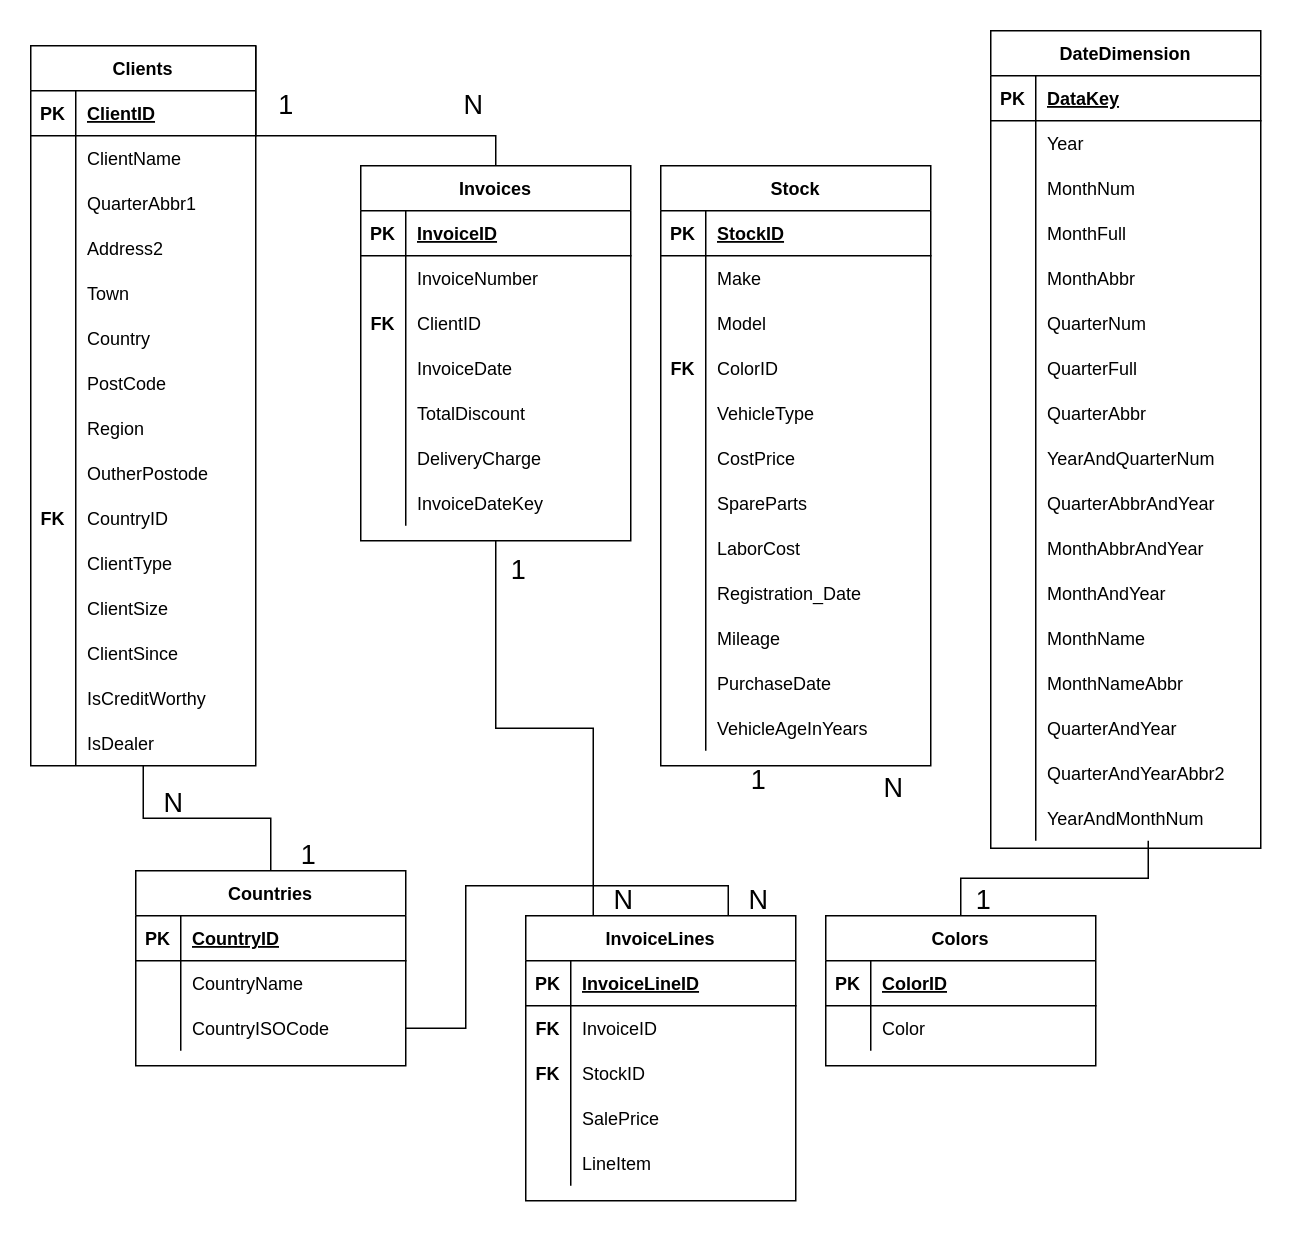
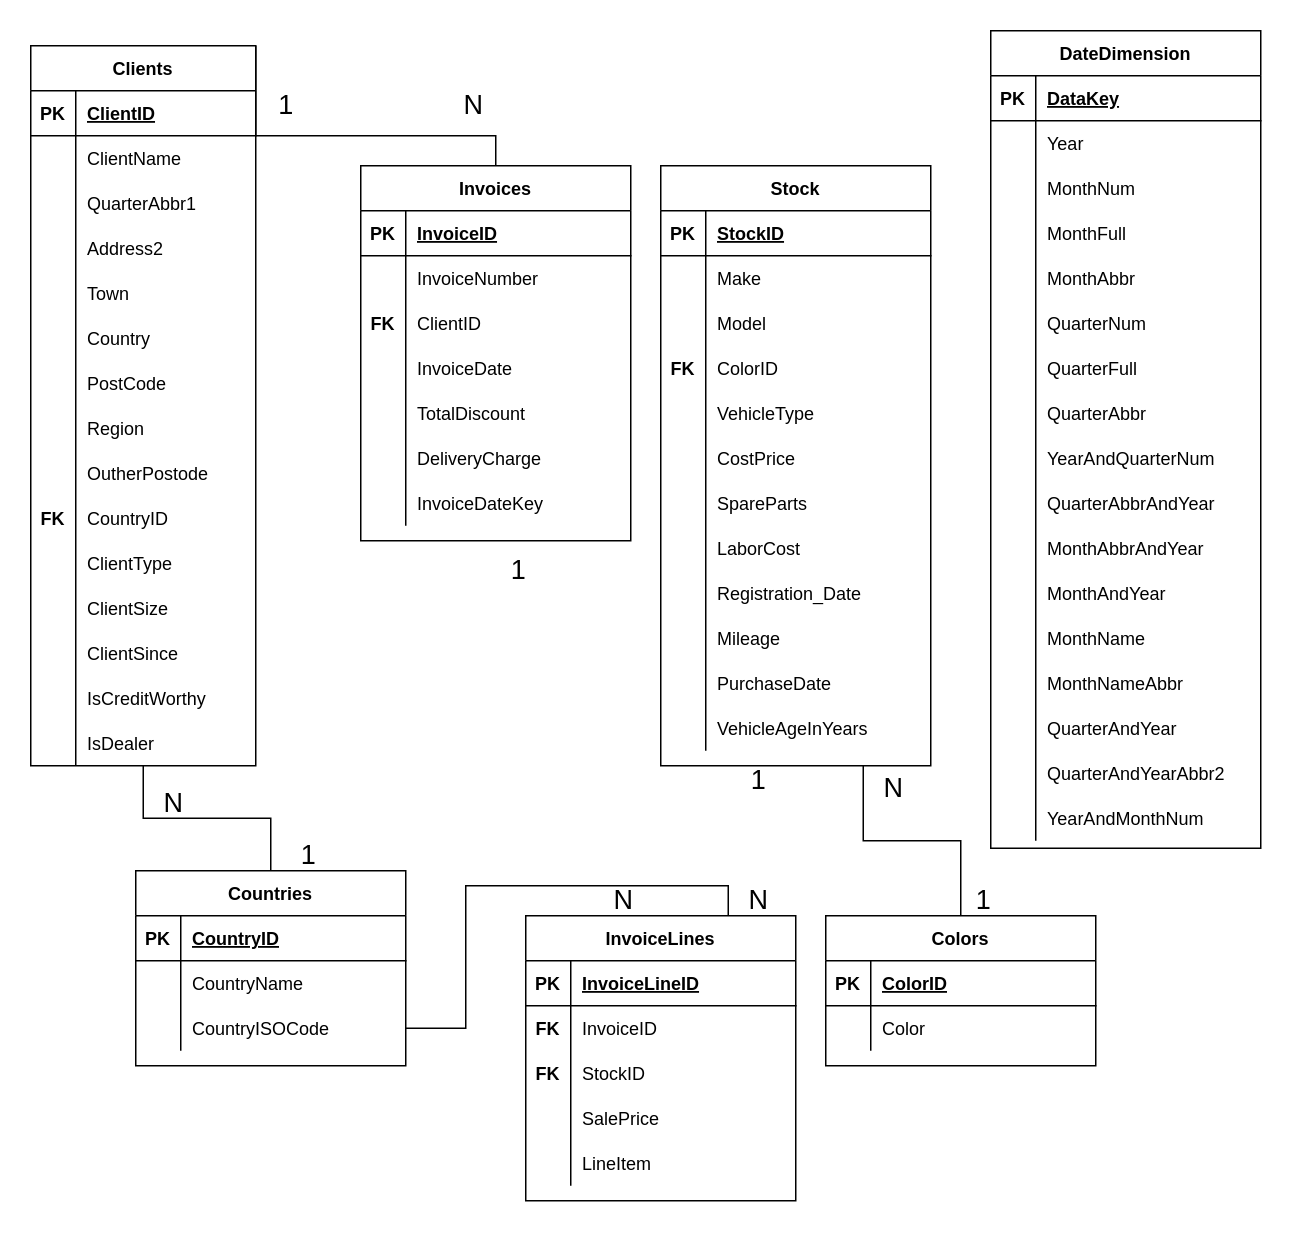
(546, 728) -> none
(1071, 878) -> (895, 841)
